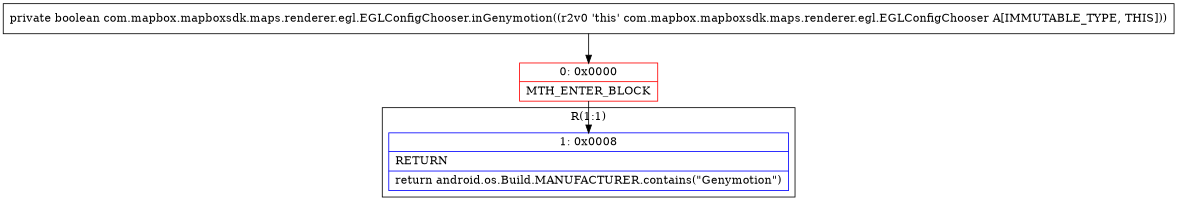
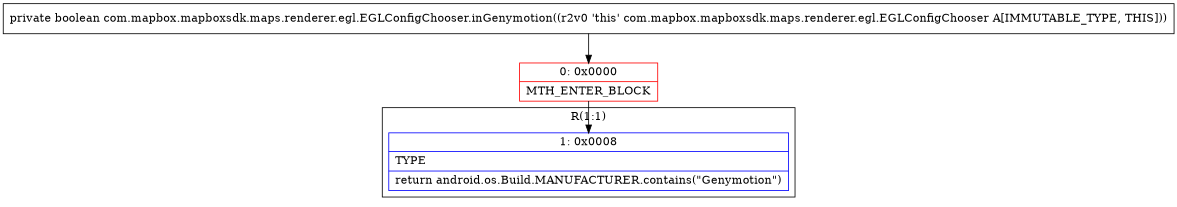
(422, 161) -> (411, 161)
